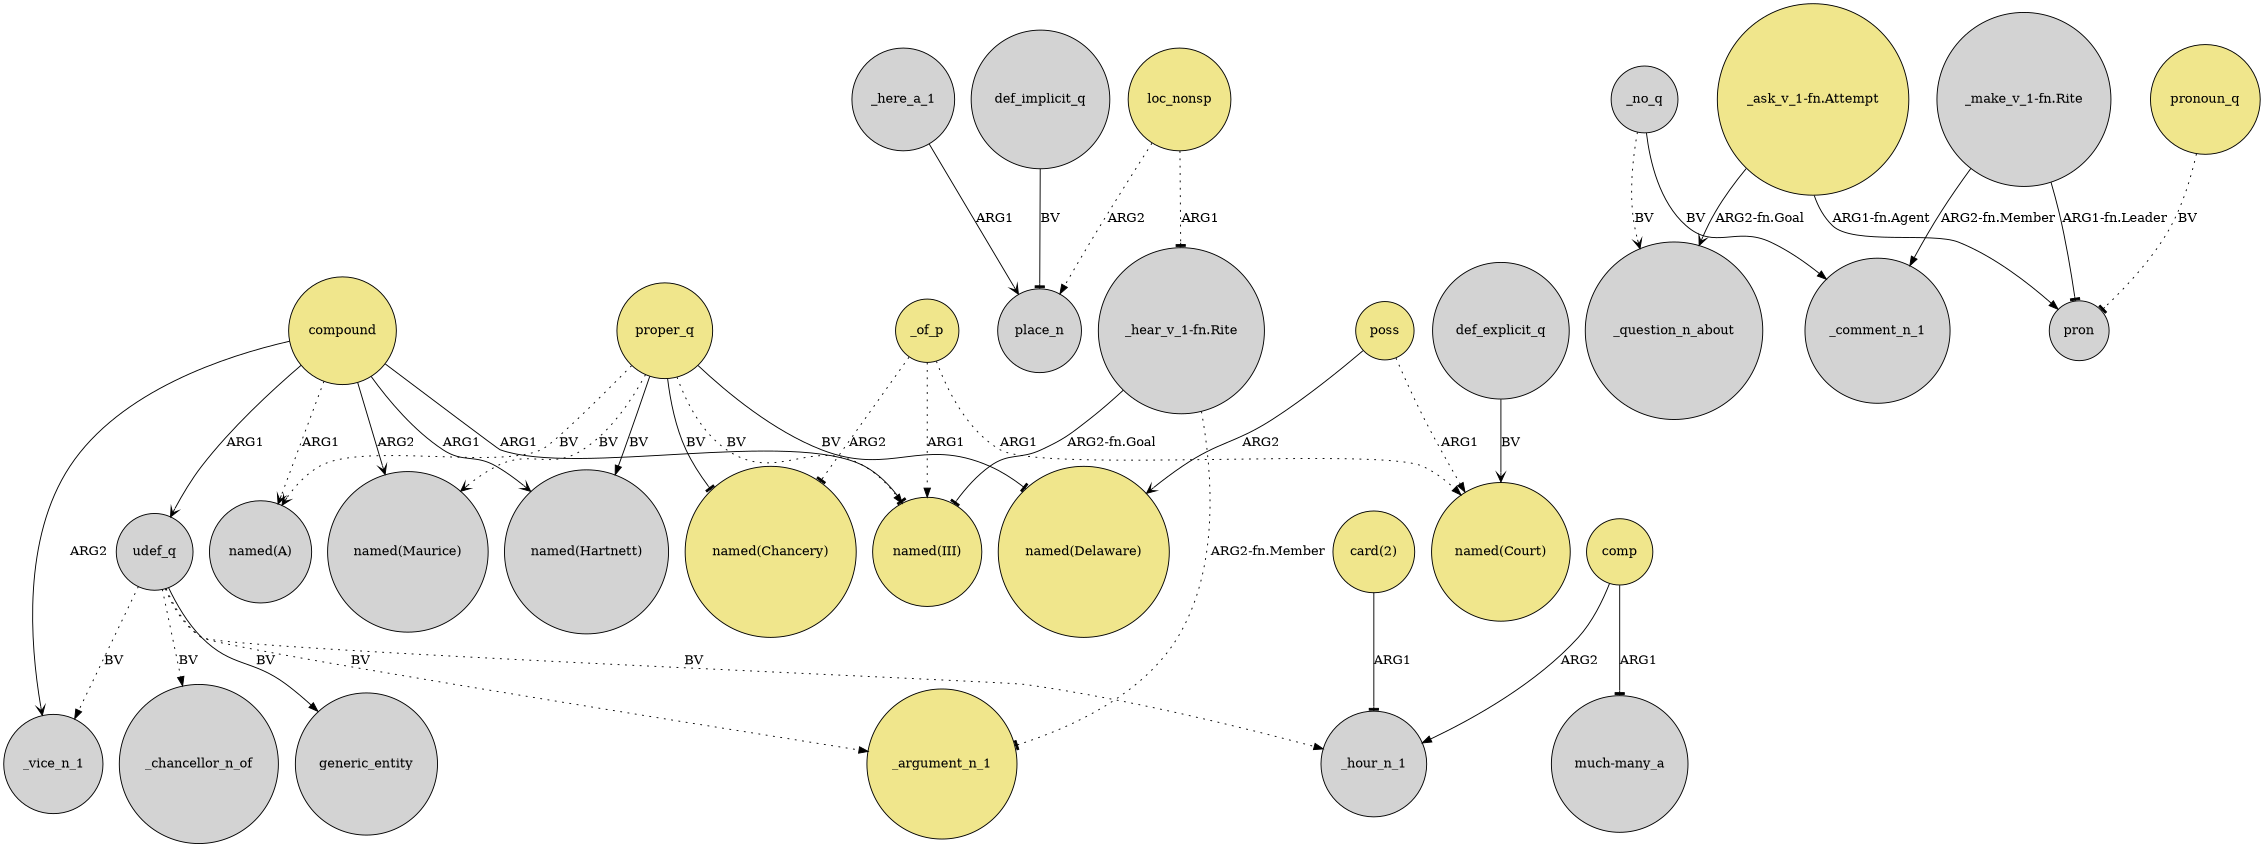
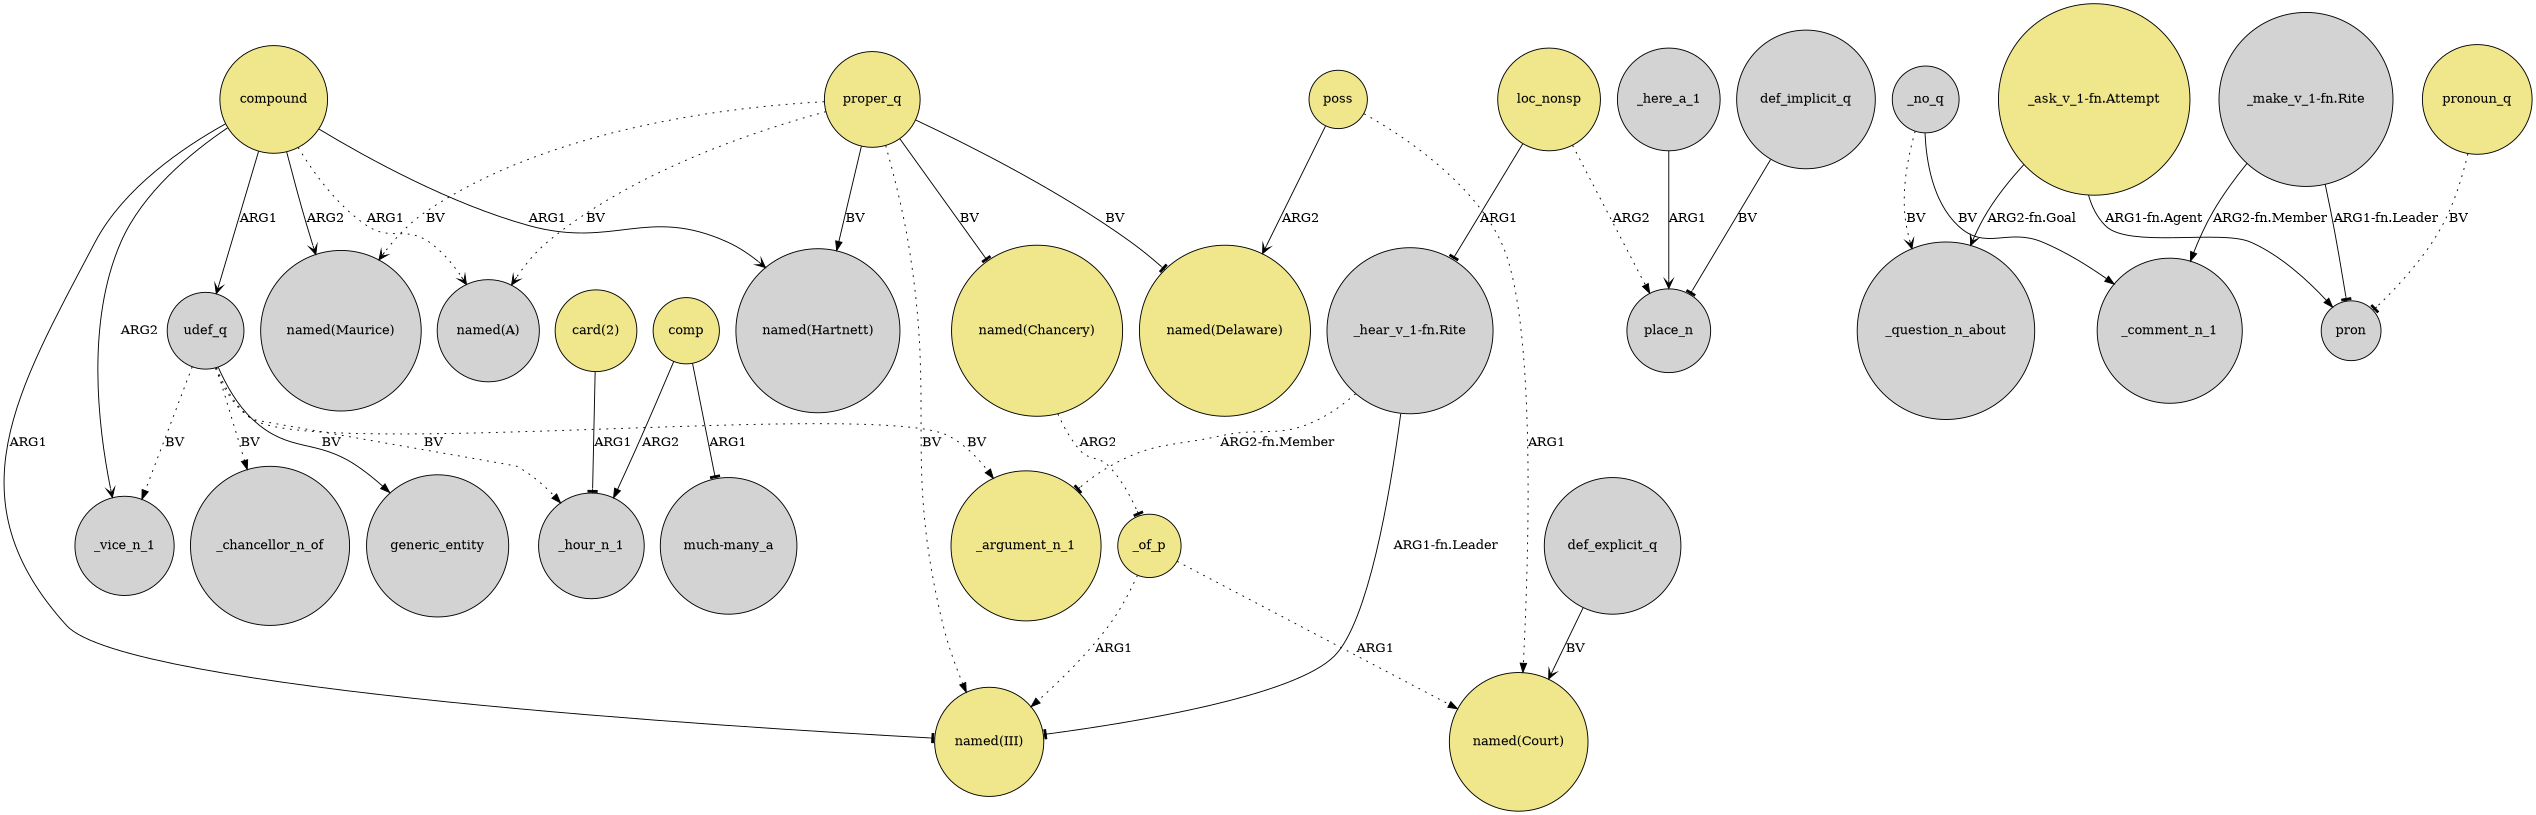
(1180, 197) -> (1489, 199)
(866, 418) -> (1099, 460)
(1112, 443) -> (1446, 546)
